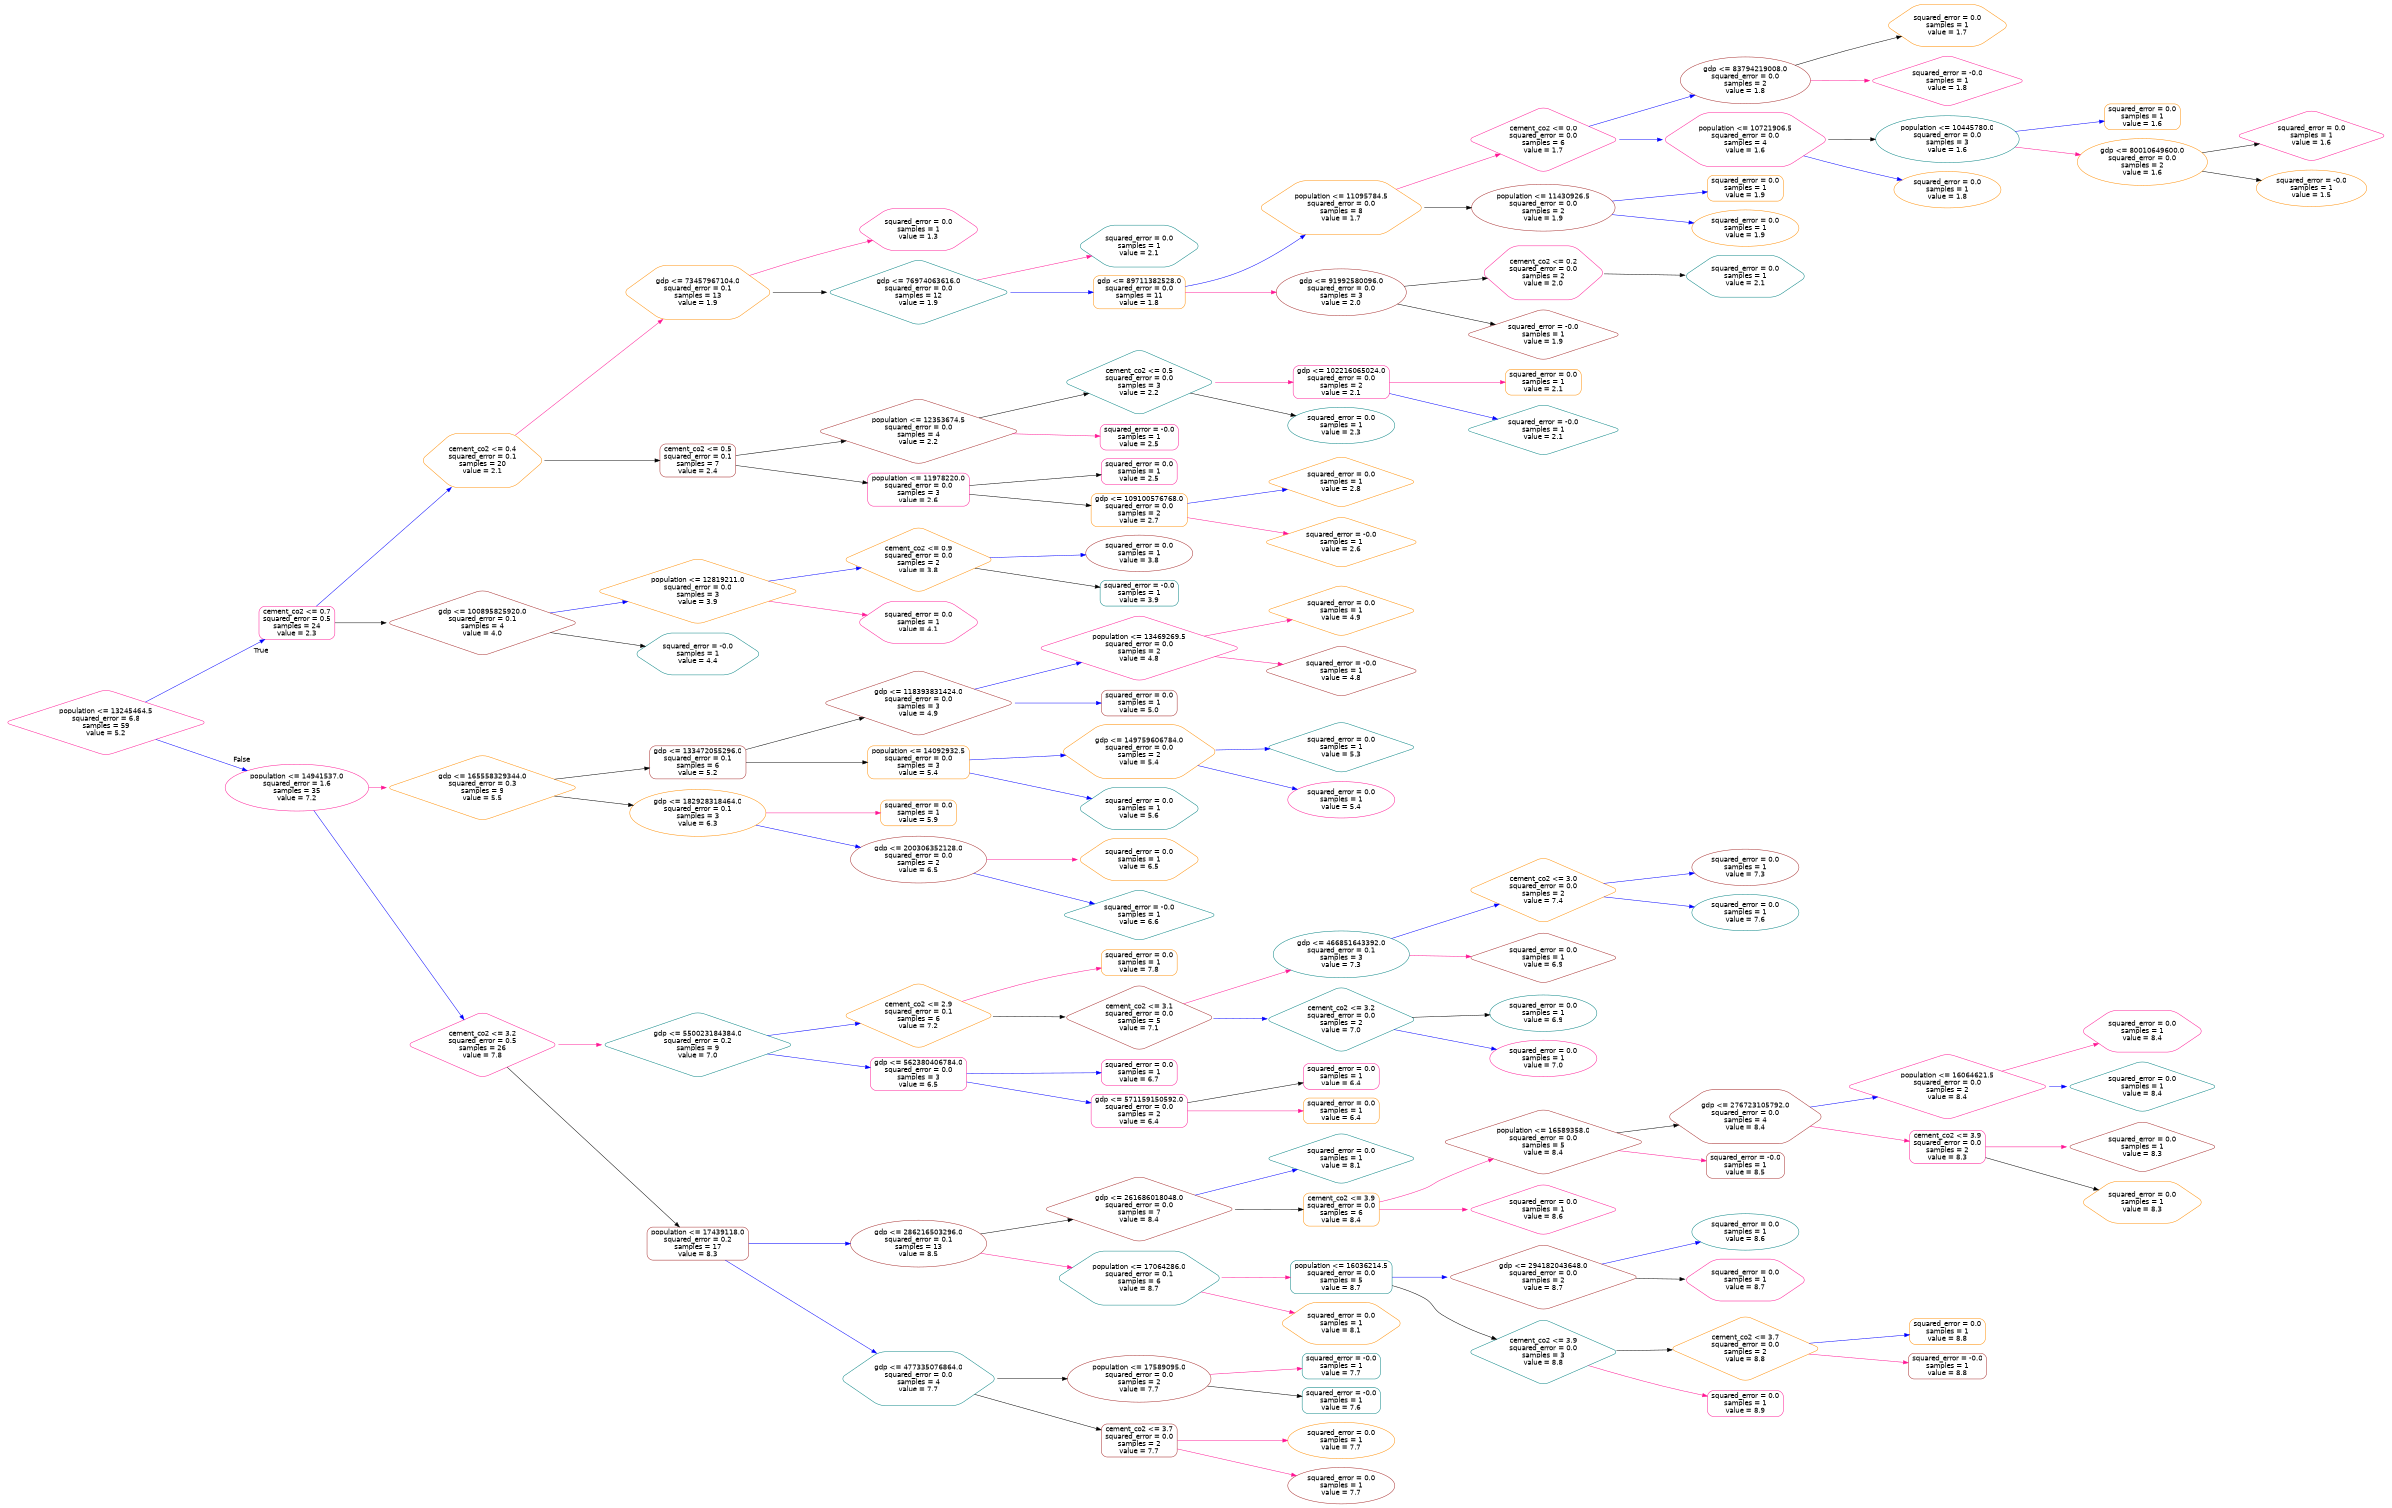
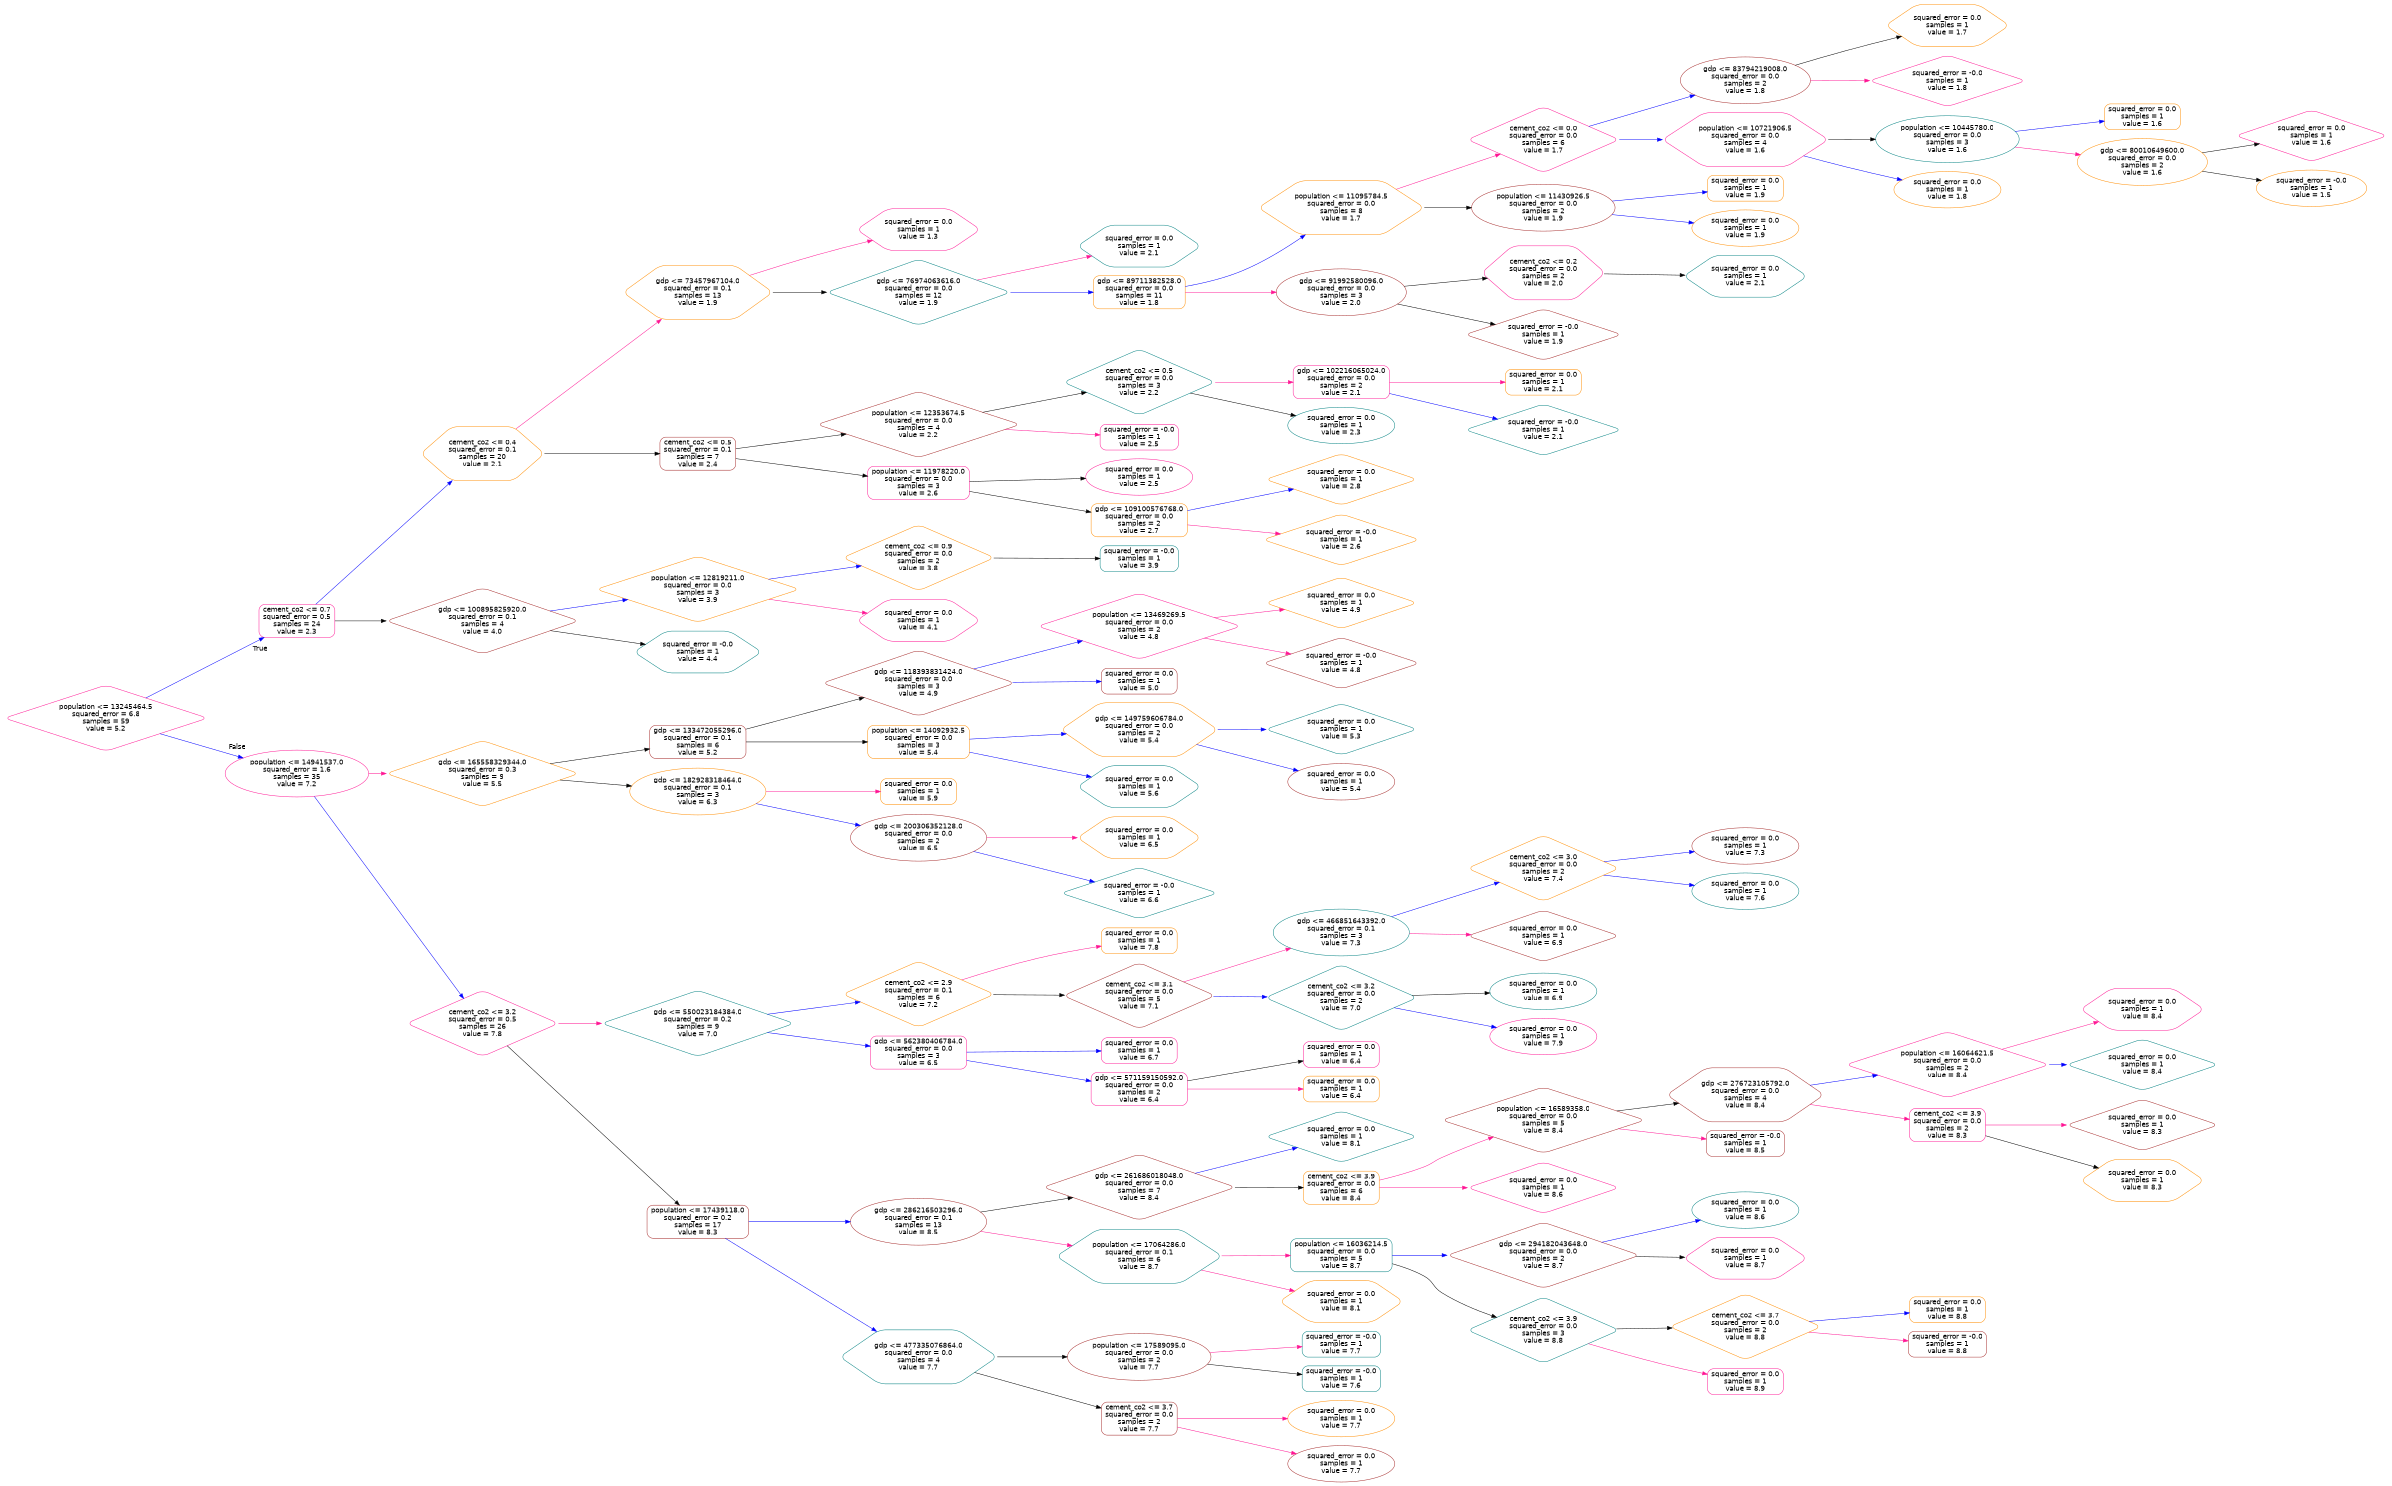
(1139, 472) -> (1139, 477)
(1139, 553) -> none
(1341, 800) -> (1341, 782)
(1543, 1058) -> (1543, 1037)
